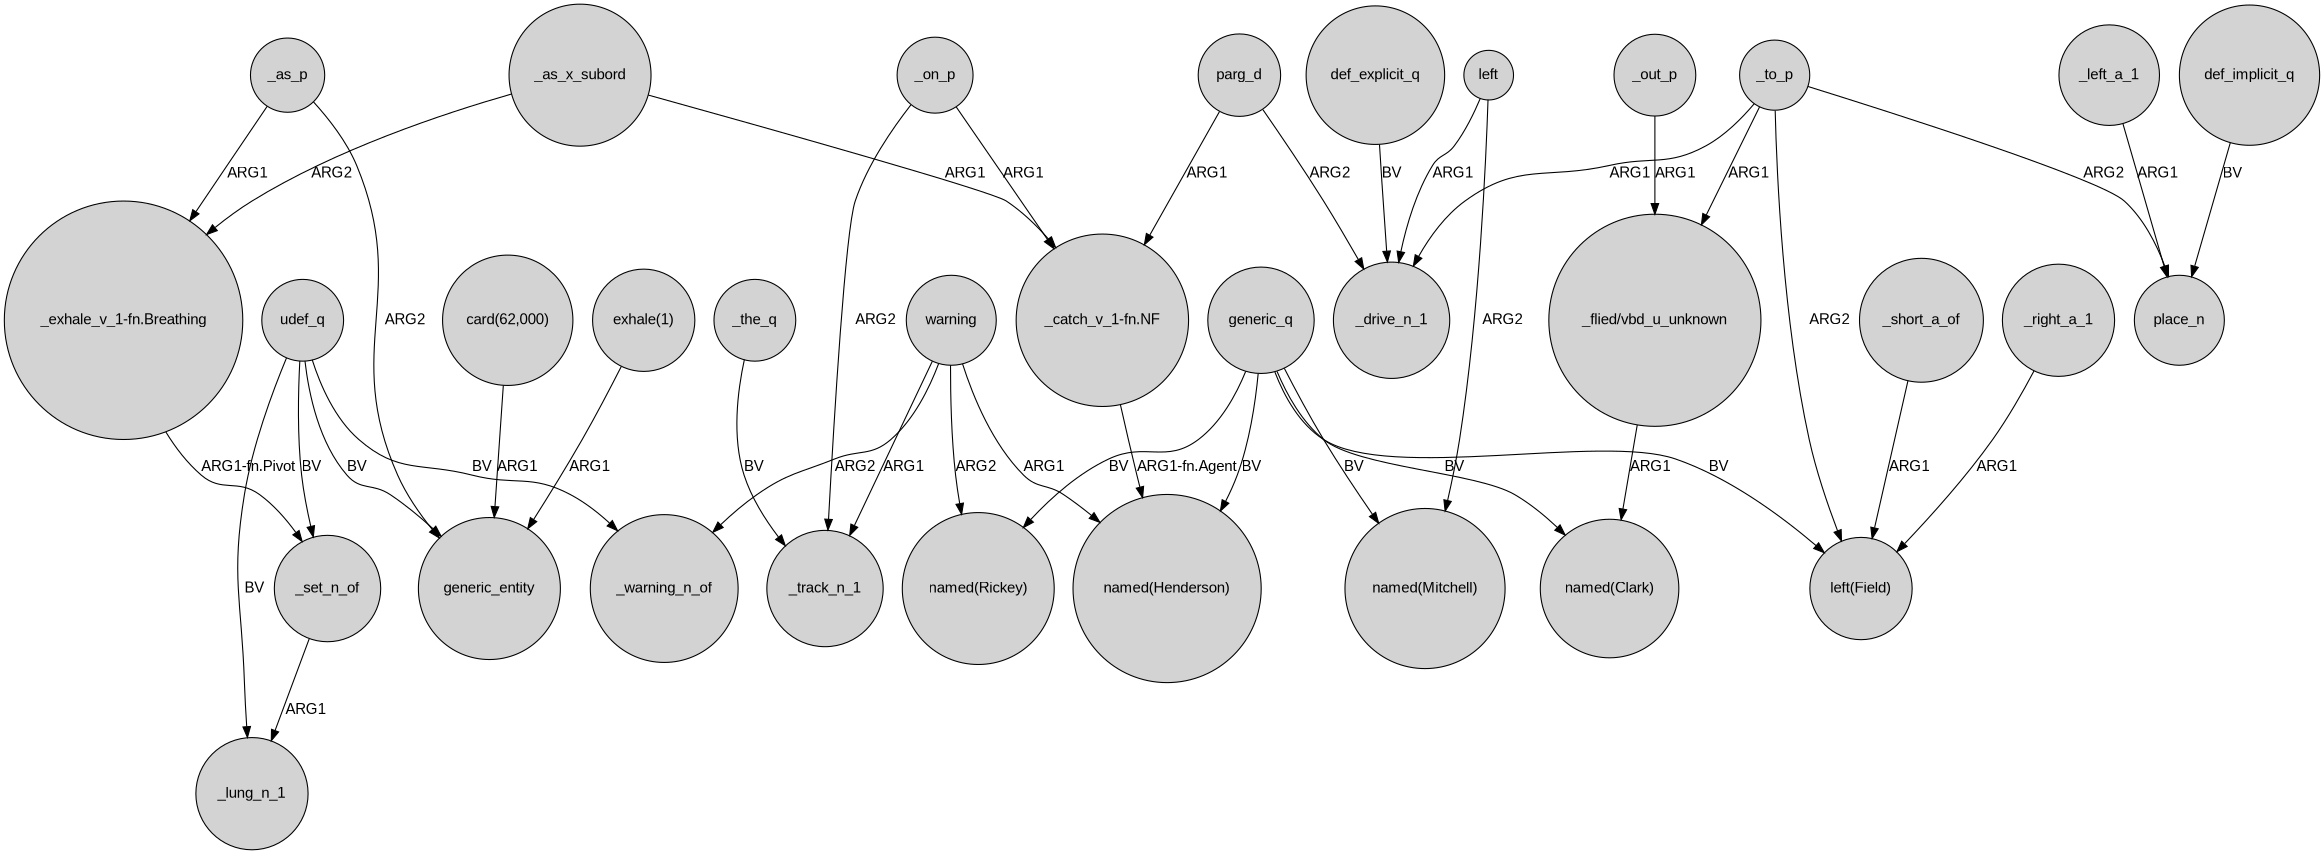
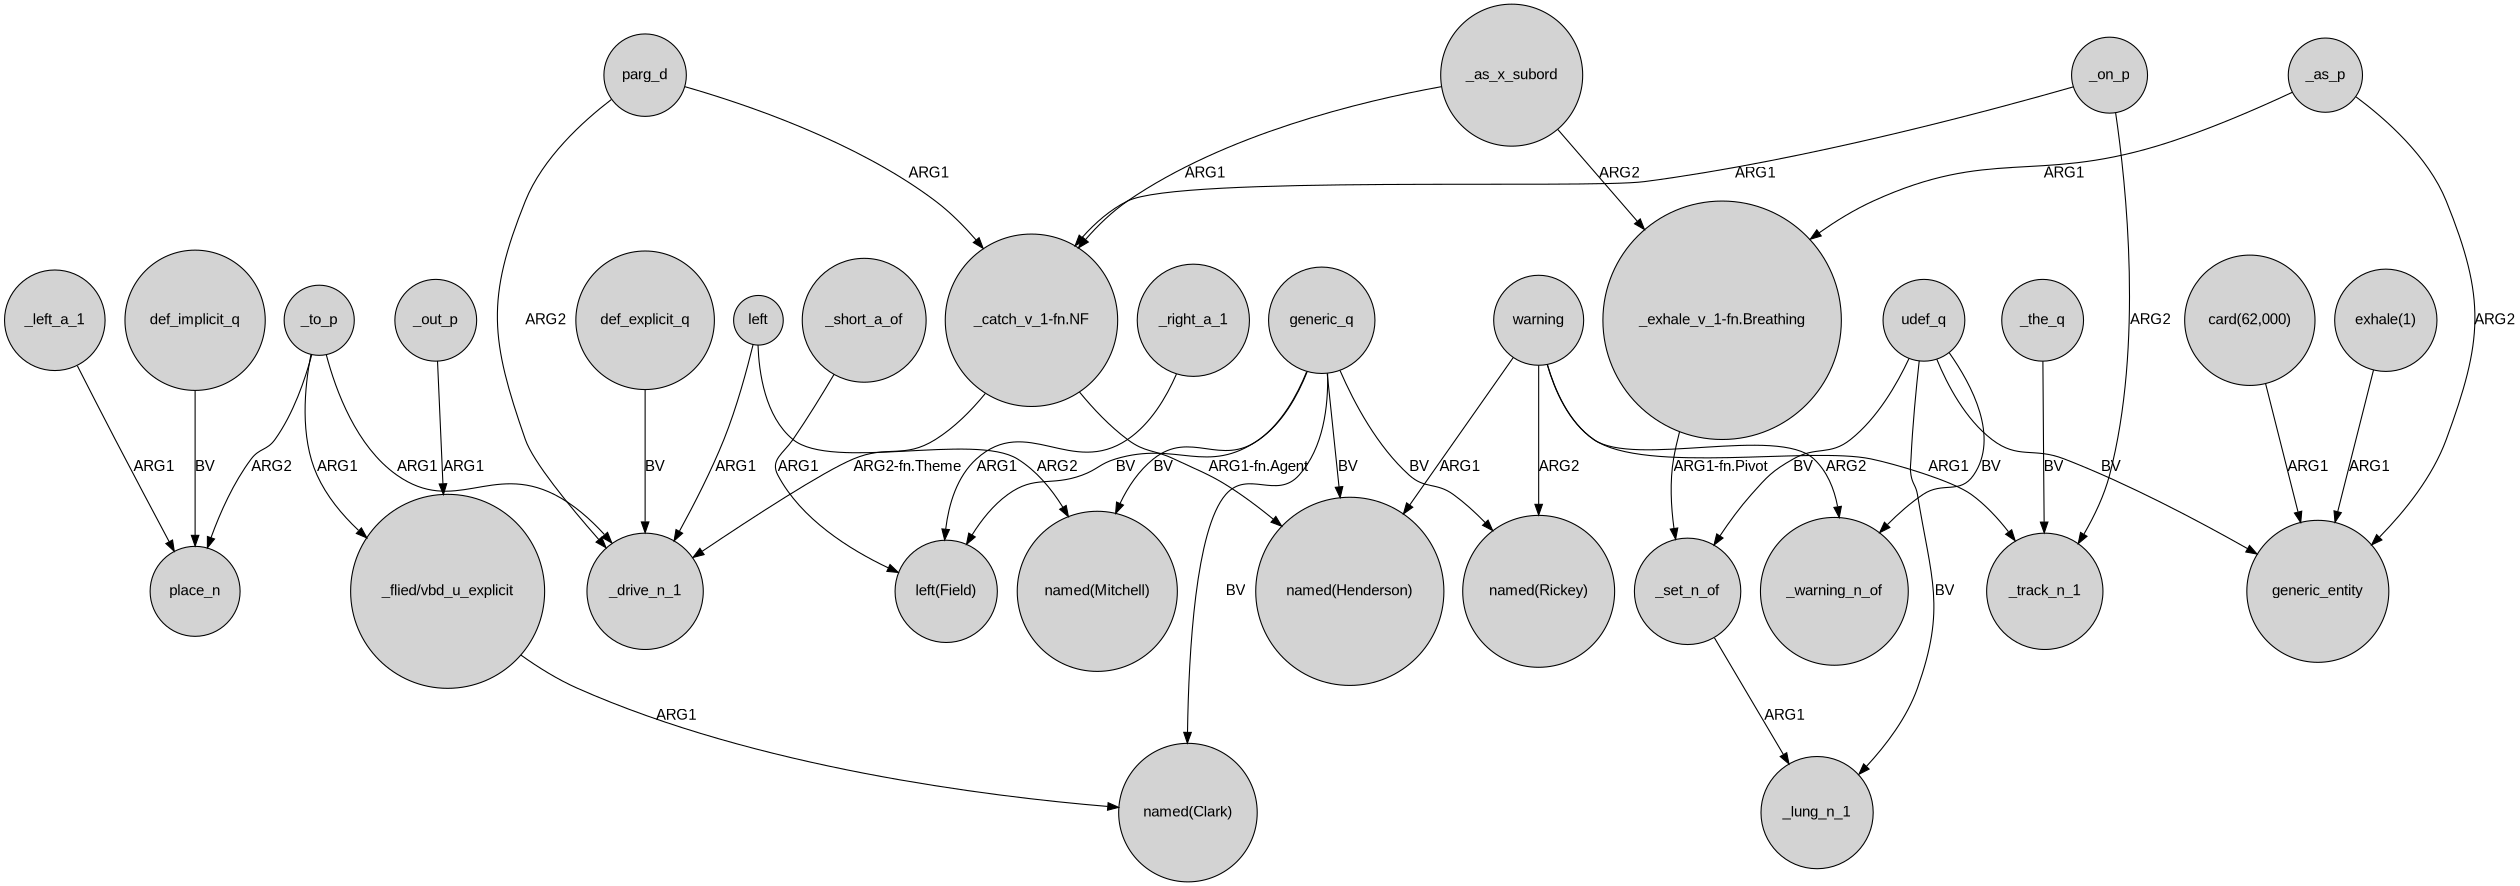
(1655, 320) -> (448, 591)
(1790, 323) -> none
none -> (843, 464)
